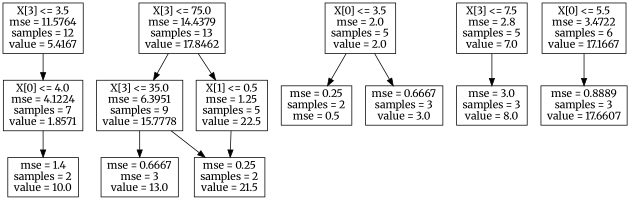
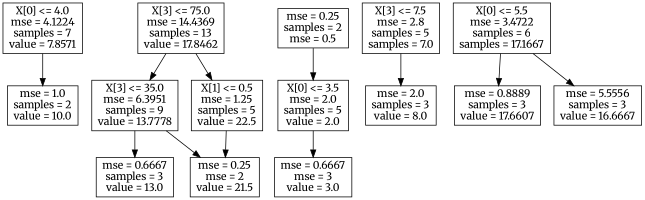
(43, 28) -> none
(182, 28) -> (181, 28)
(492, 28) -> (401, 28)
(584, 28) -> (502, 28)
(339, 66) -> (313, 60)
(43, 106) -> (43, 28)
(140, 106) -> (135, 106)
(404, 106) -> (313, 177)
(492, 106) -> (401, 106)
none -> (598, 106)
(43, 177) -> (43, 106)
(140, 177) -> (135, 177)
(230, 177) -> (225, 177)
